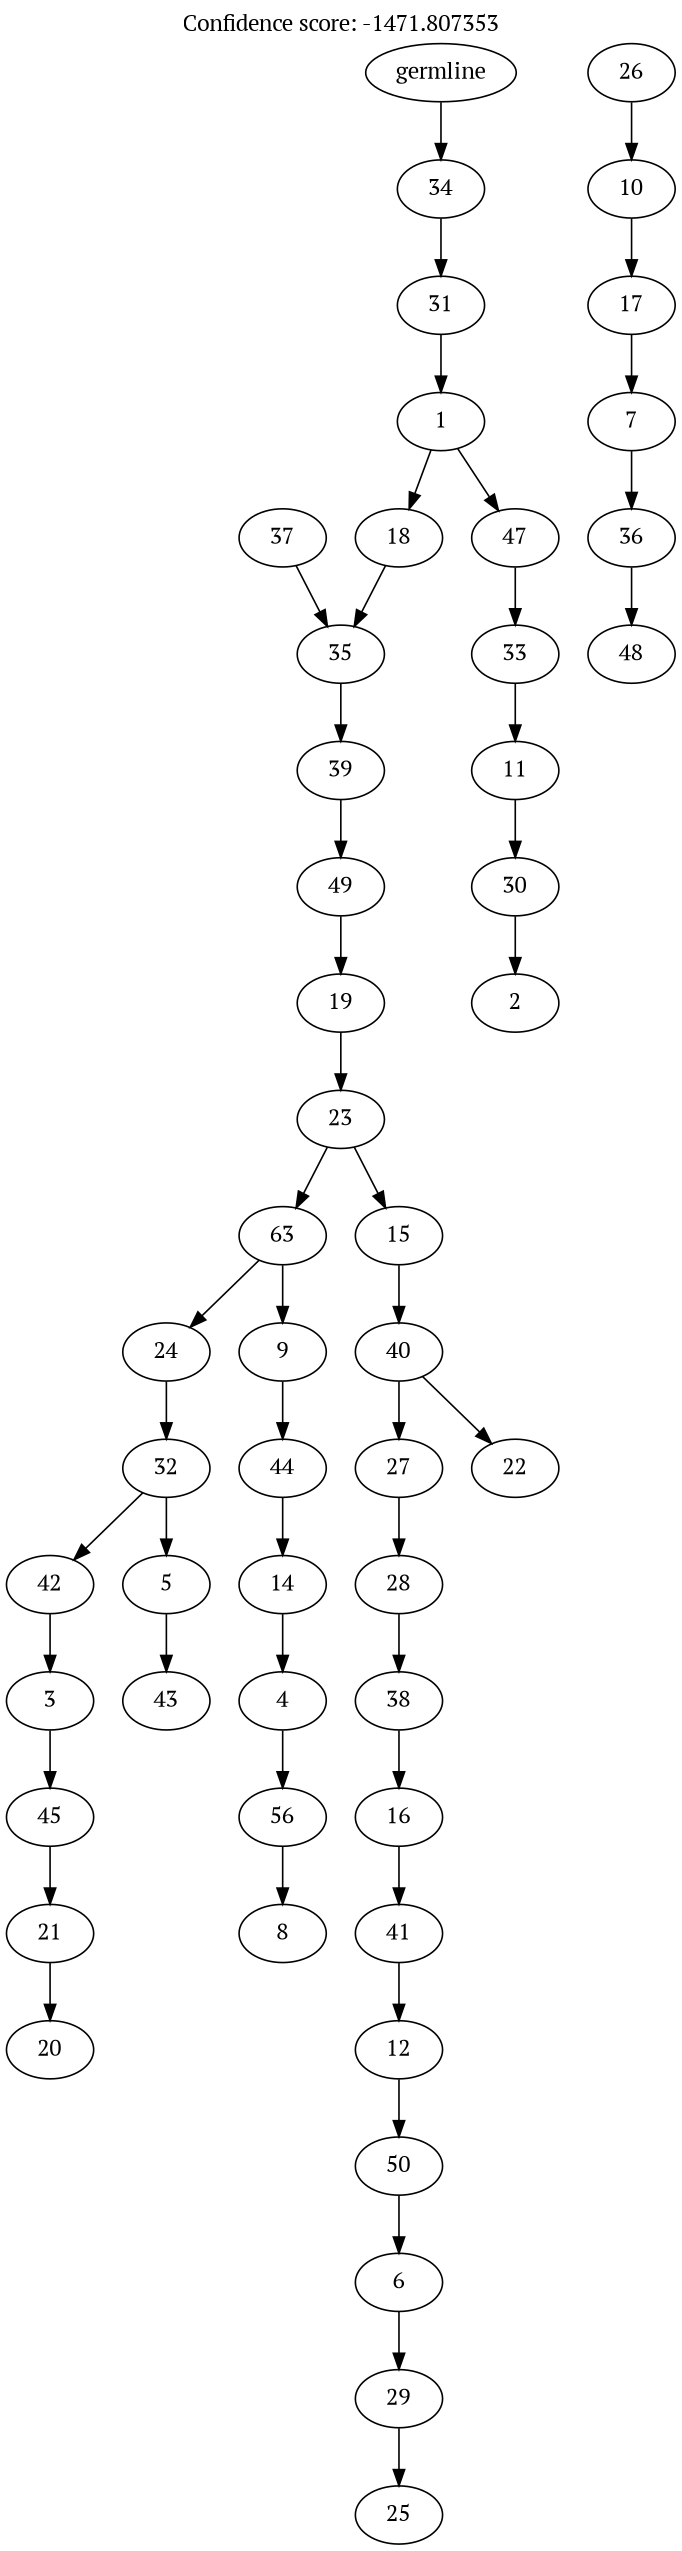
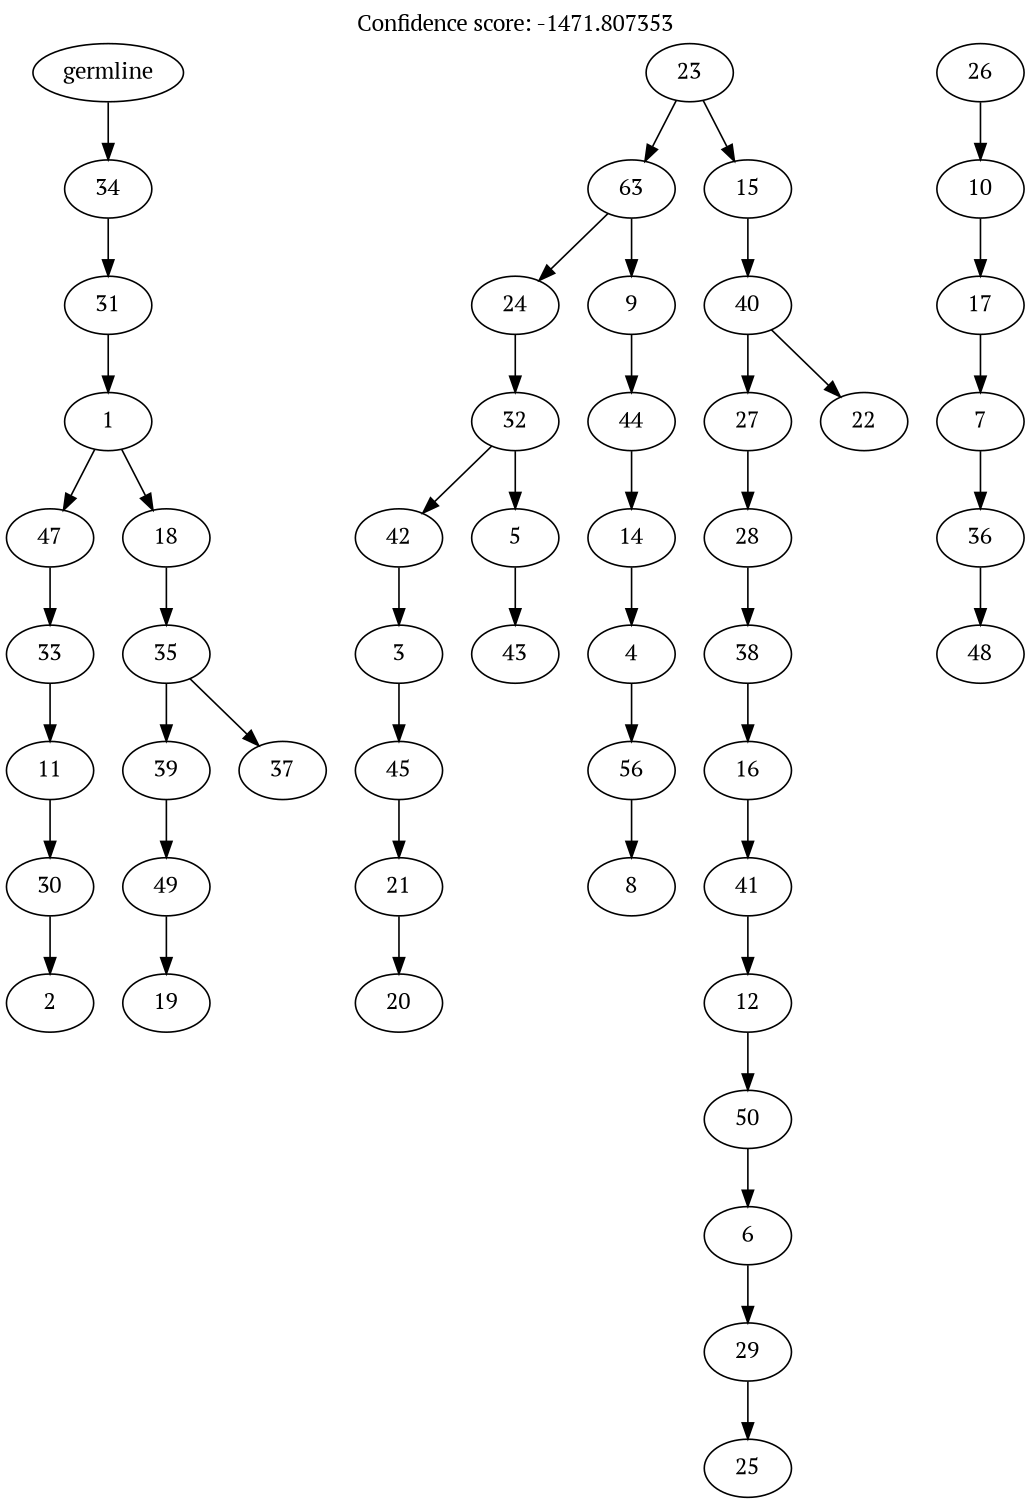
(308, 589) -> (219, 707)
(341, 1053) -> none
